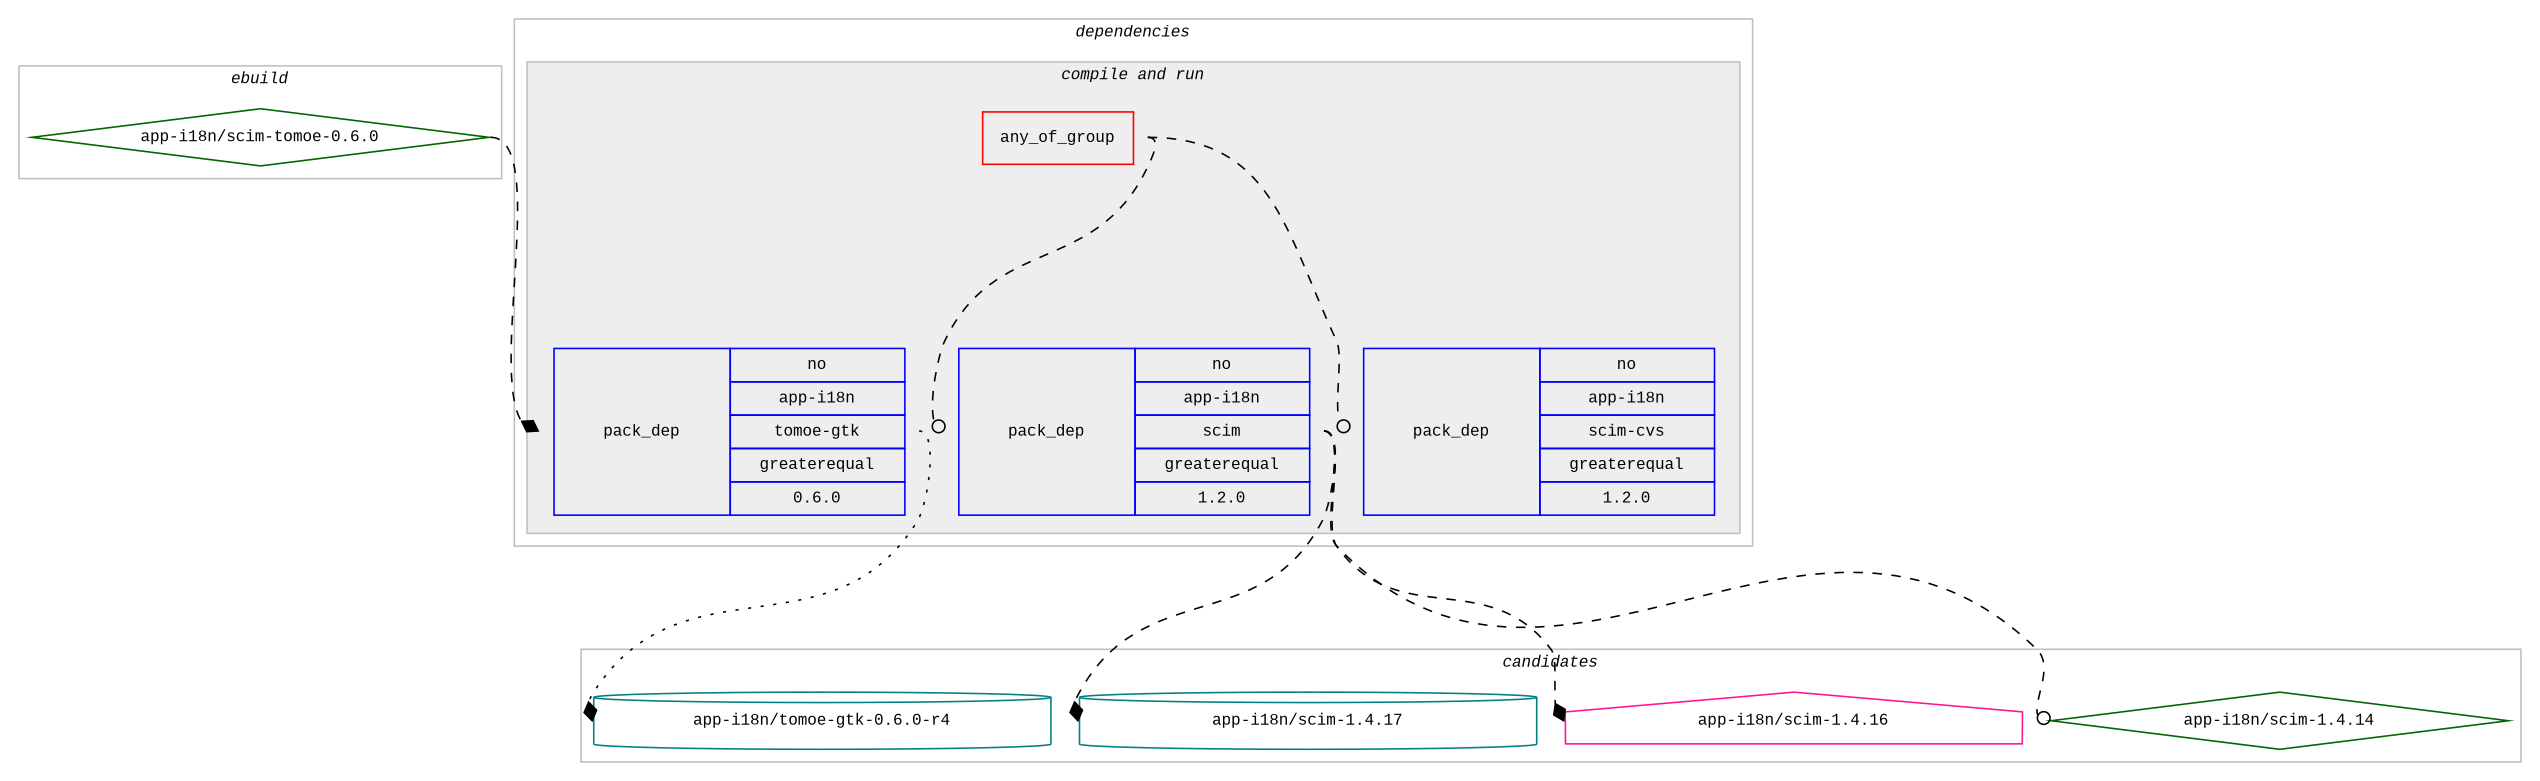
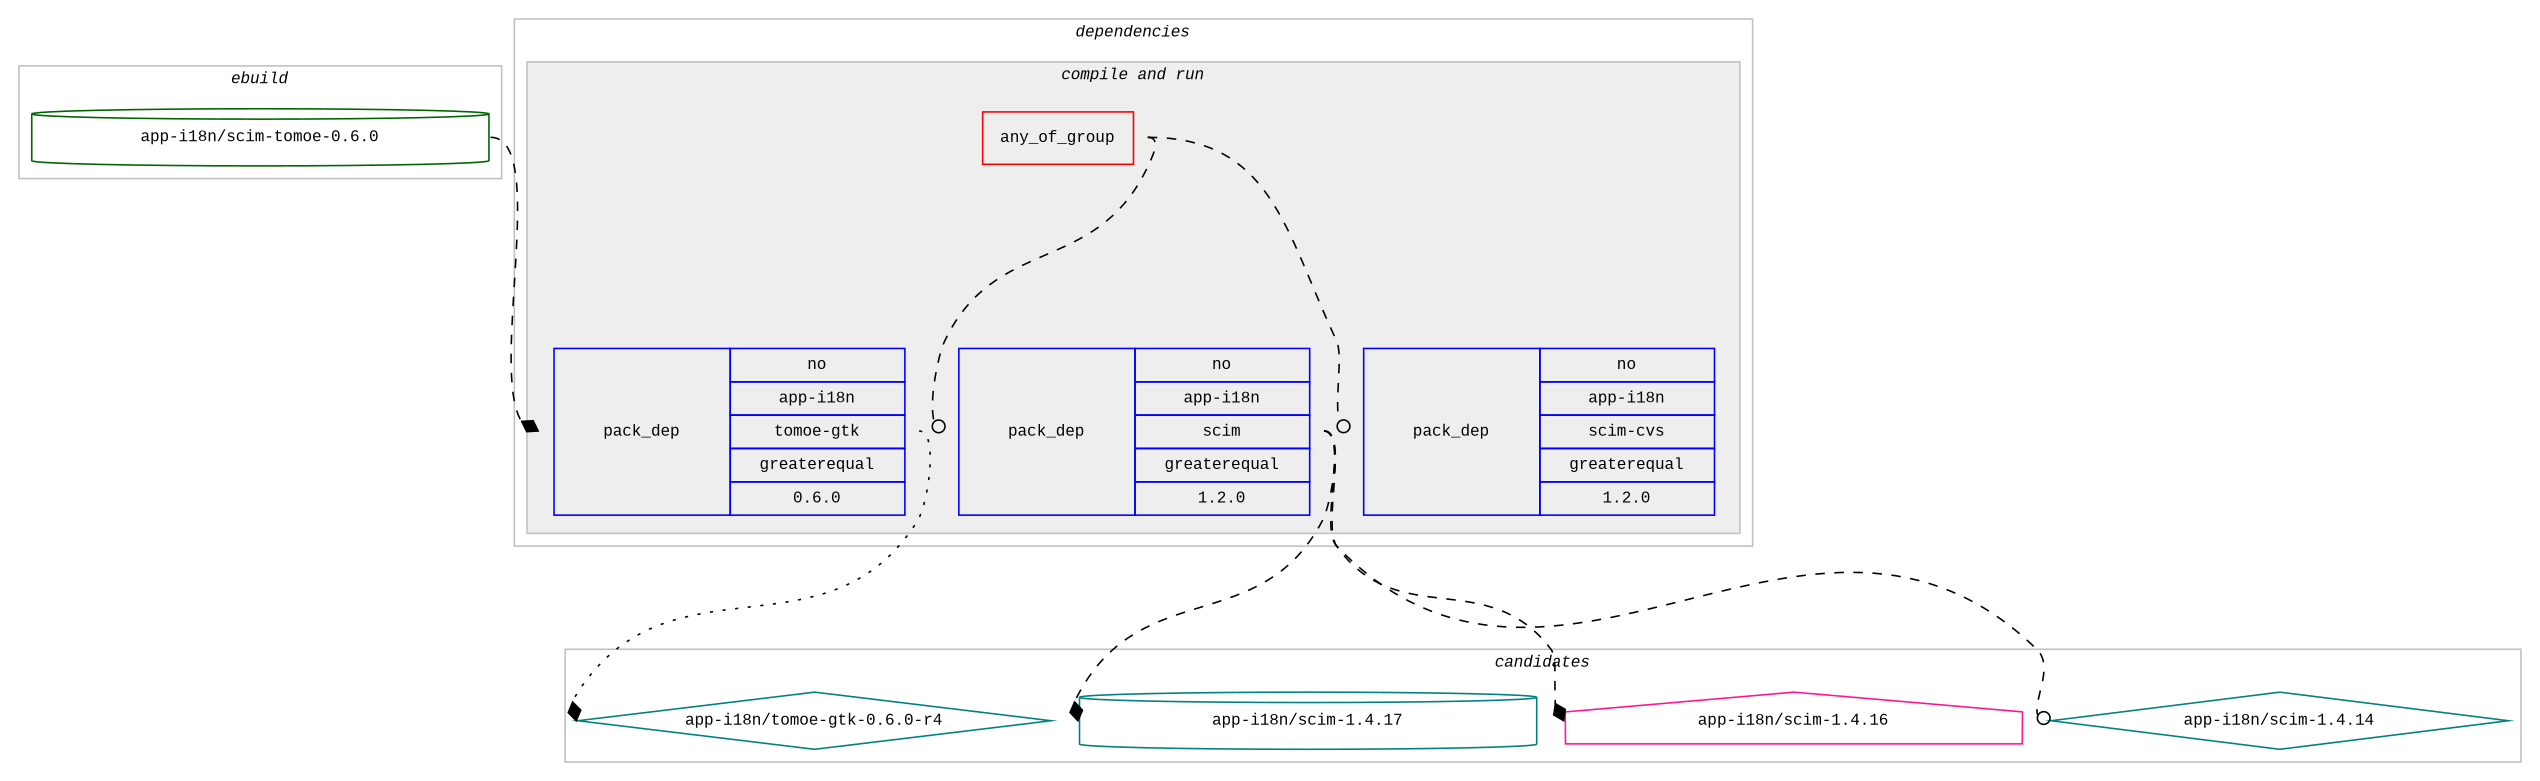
(260, 137) -> (260, 137)
(822, 721) -> (814, 721)
(2280, 721) -> (2280, 721)
